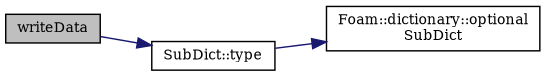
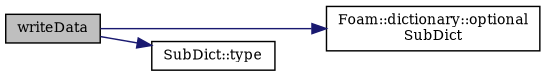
(294, 46) -> (206, 29)
